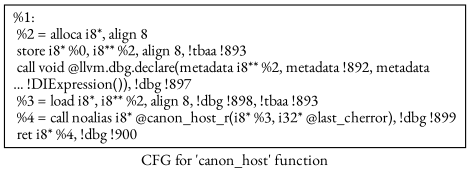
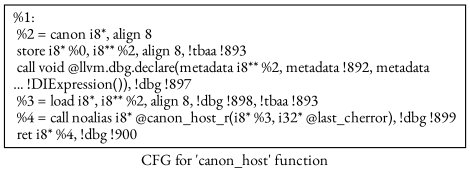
(81, 34) -> (83, 34)
